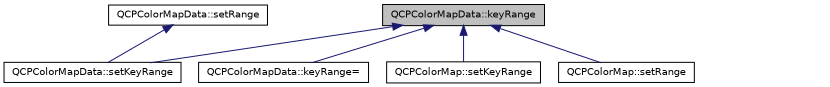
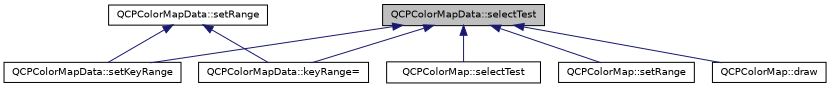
(464, 15) -> (464, 15)
none -> (236, 44)
(464, 72) -> (464, 72)
none -> (769, 72)
